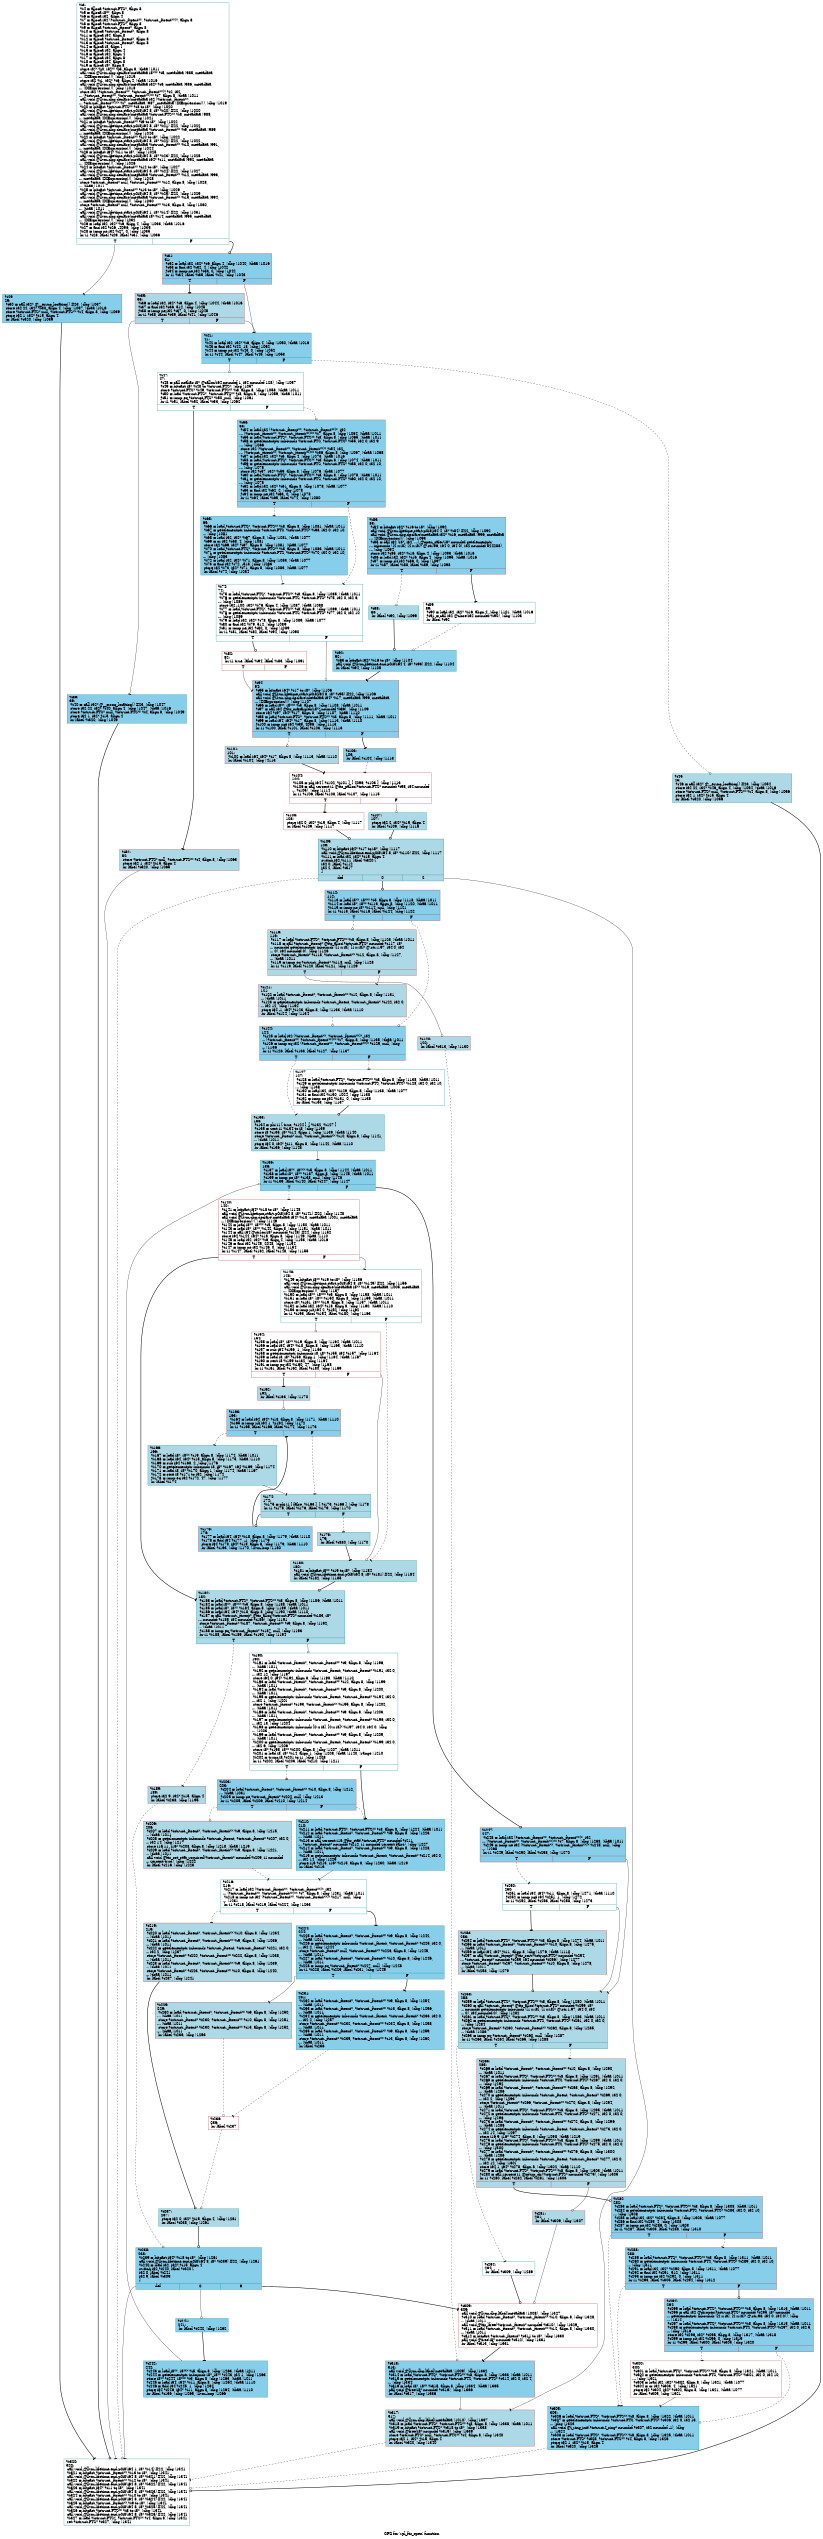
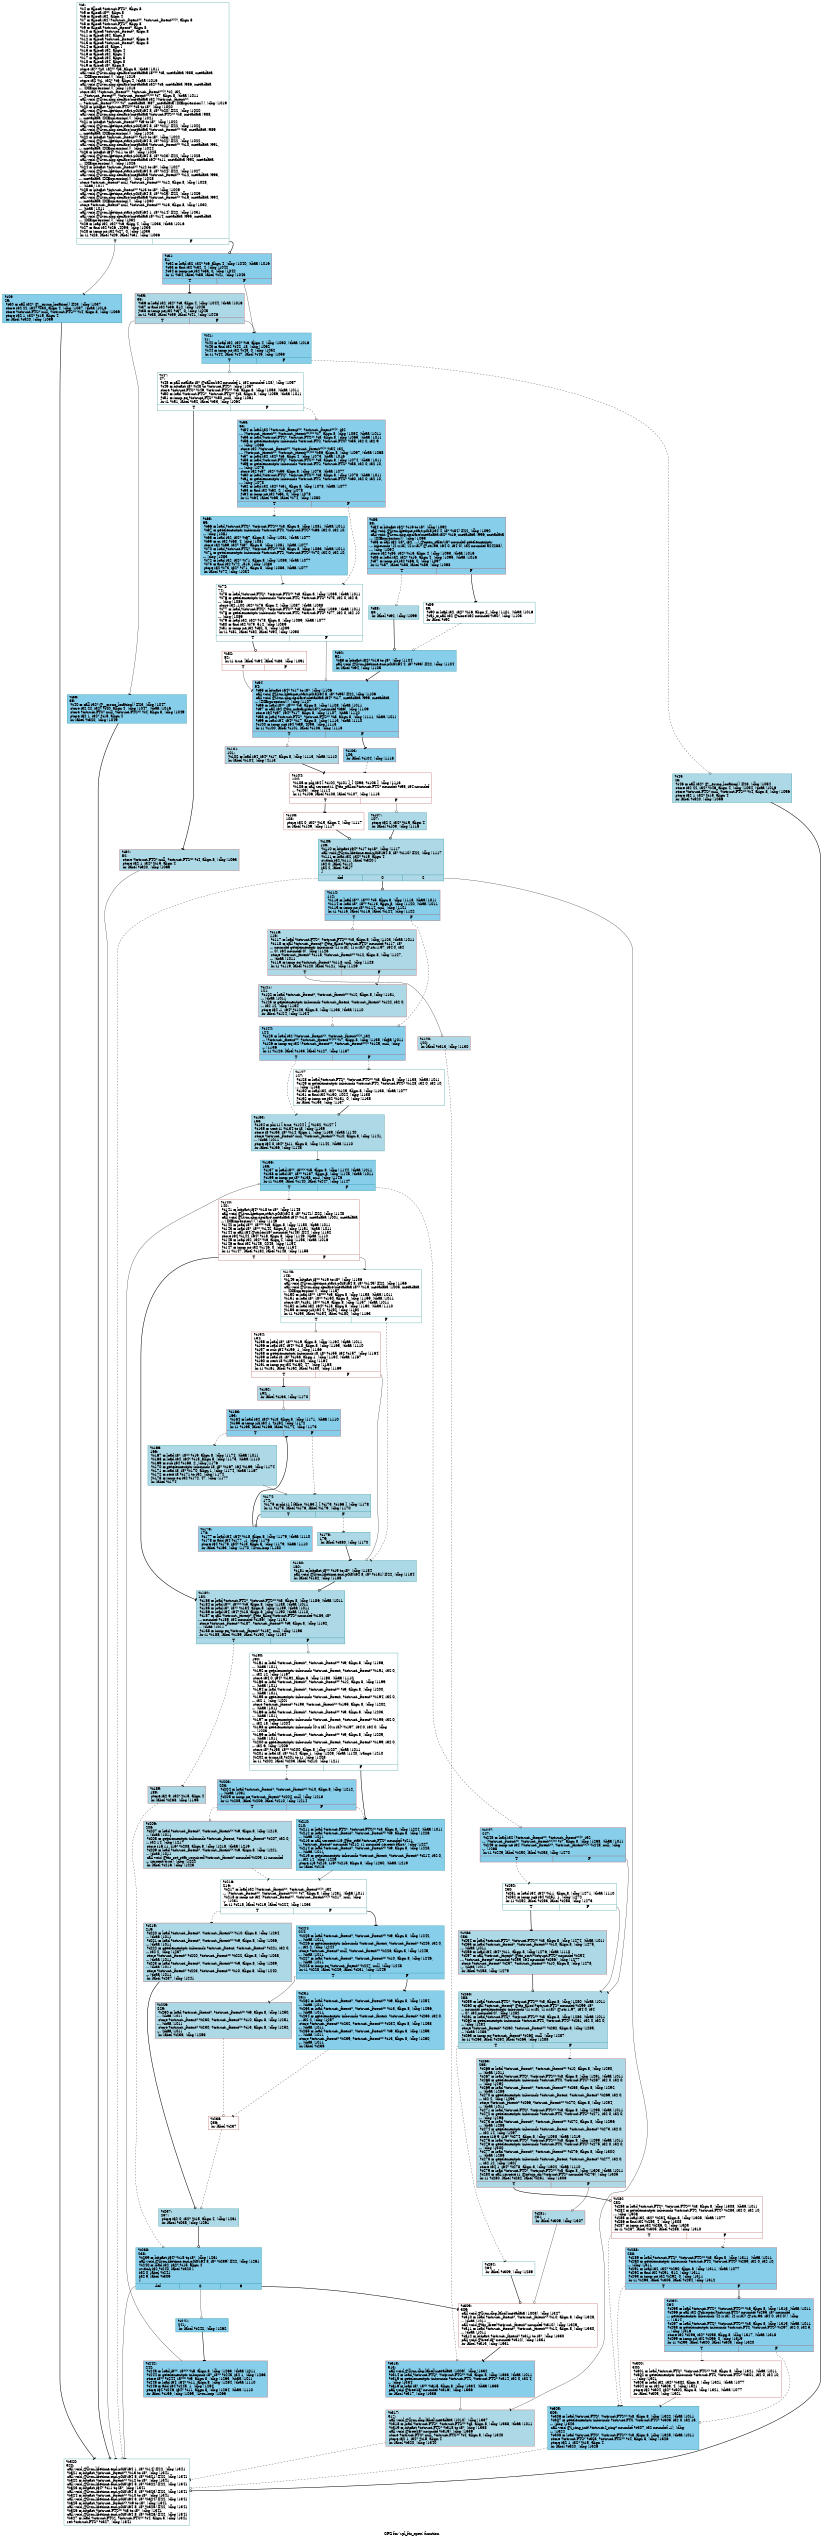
(276, 1490) -> (276, 1490)
(433, 1509) -> (433, 1509)
(687, 2217) -> (687, 2217)
(206, 2379) -> (206, 2379)
